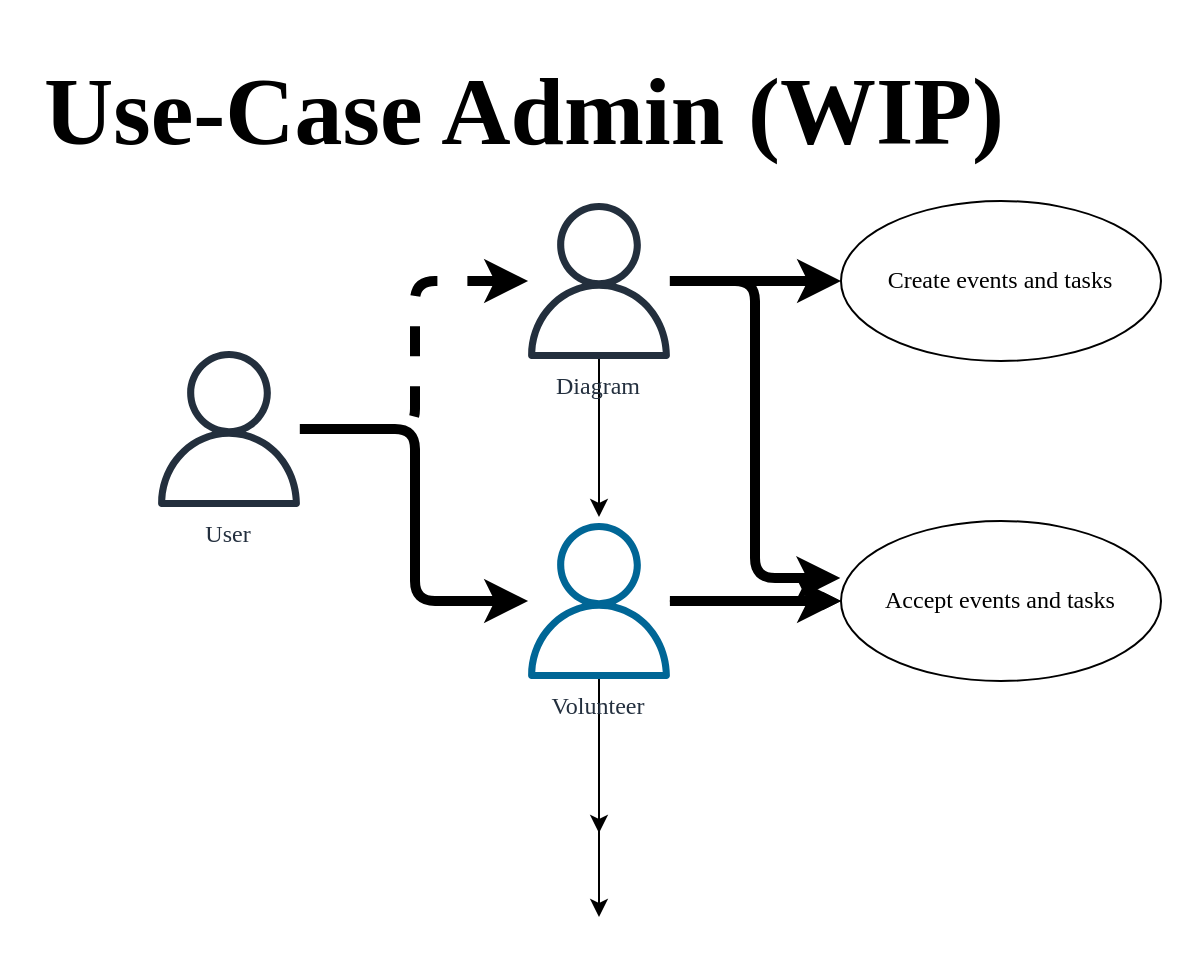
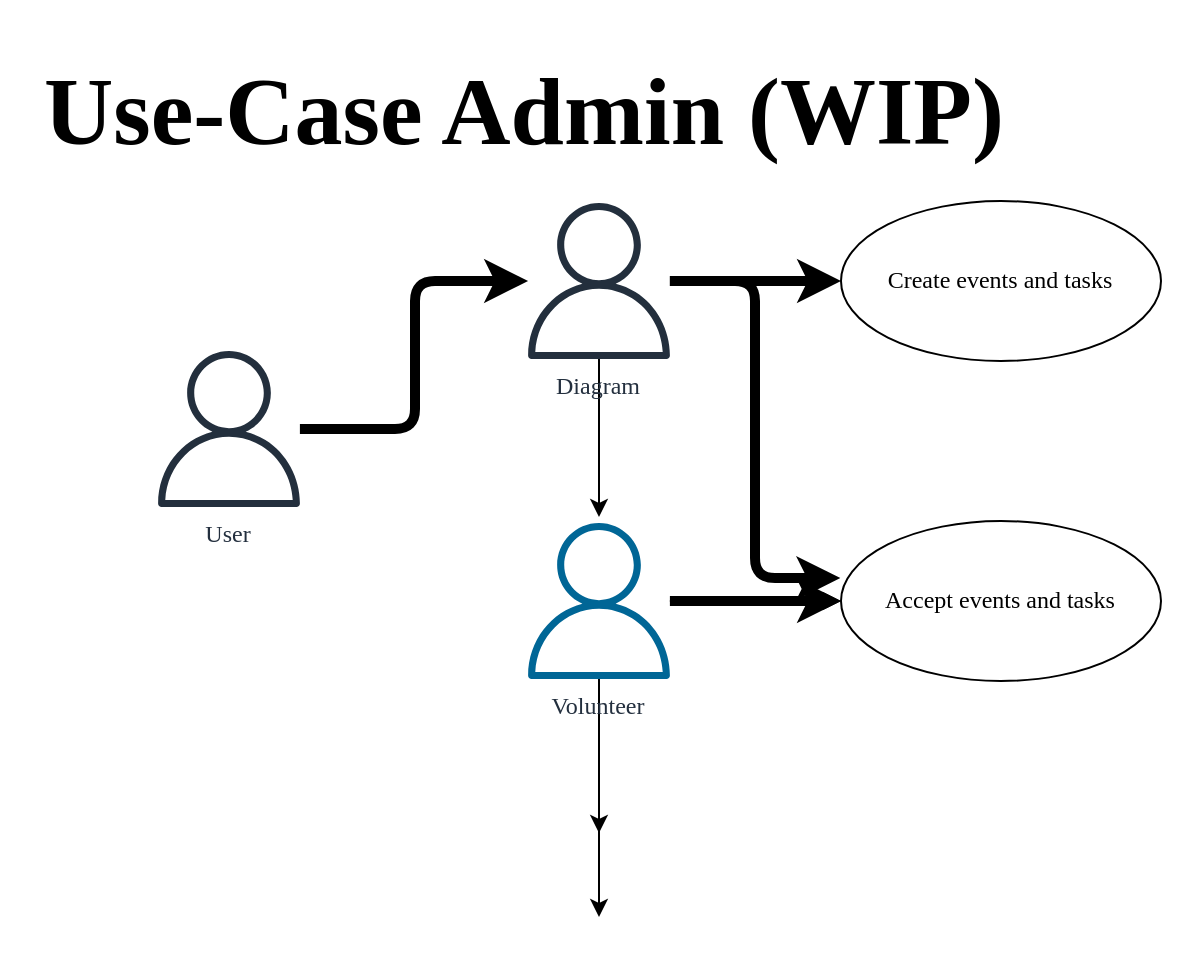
(415, 371) -> (415, 371)
(415, 552) -> none
